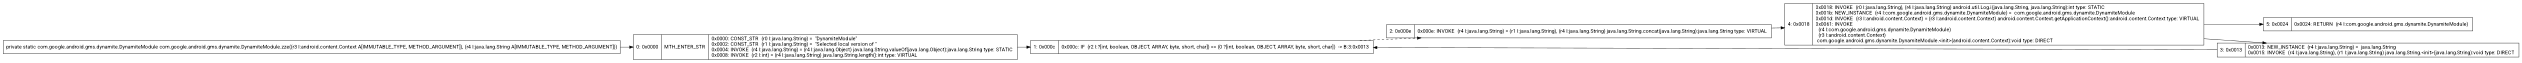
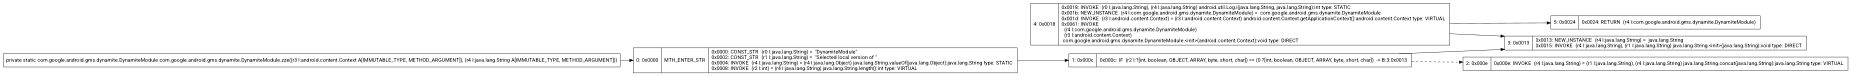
(1776, 28) -> none
(1797, 49) -> (1450, 52)
